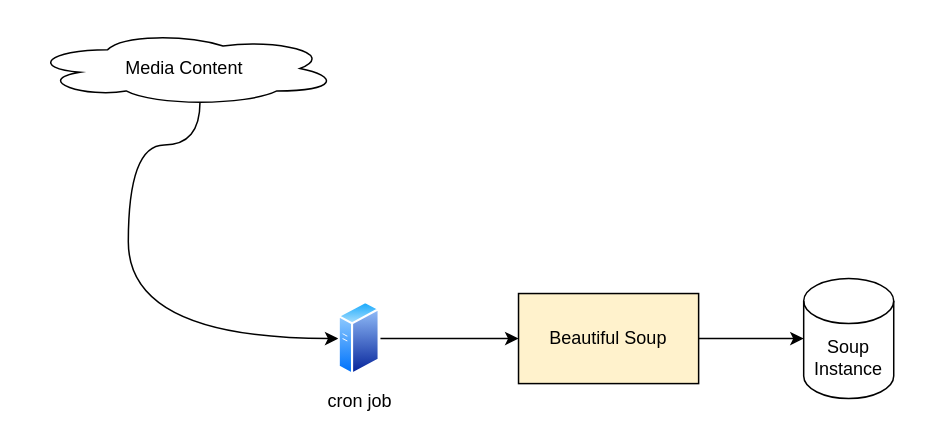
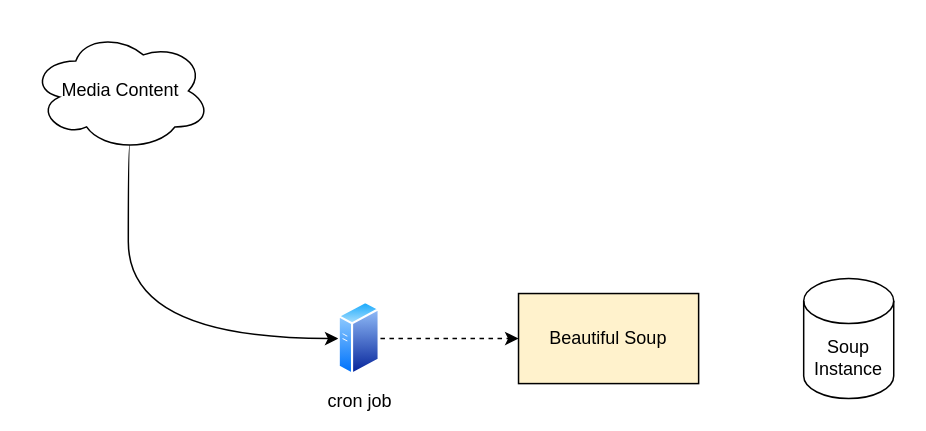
(185, 68) -> (121, 91)
(444, 338) -> (444, 338)
(745, 338) -> none
